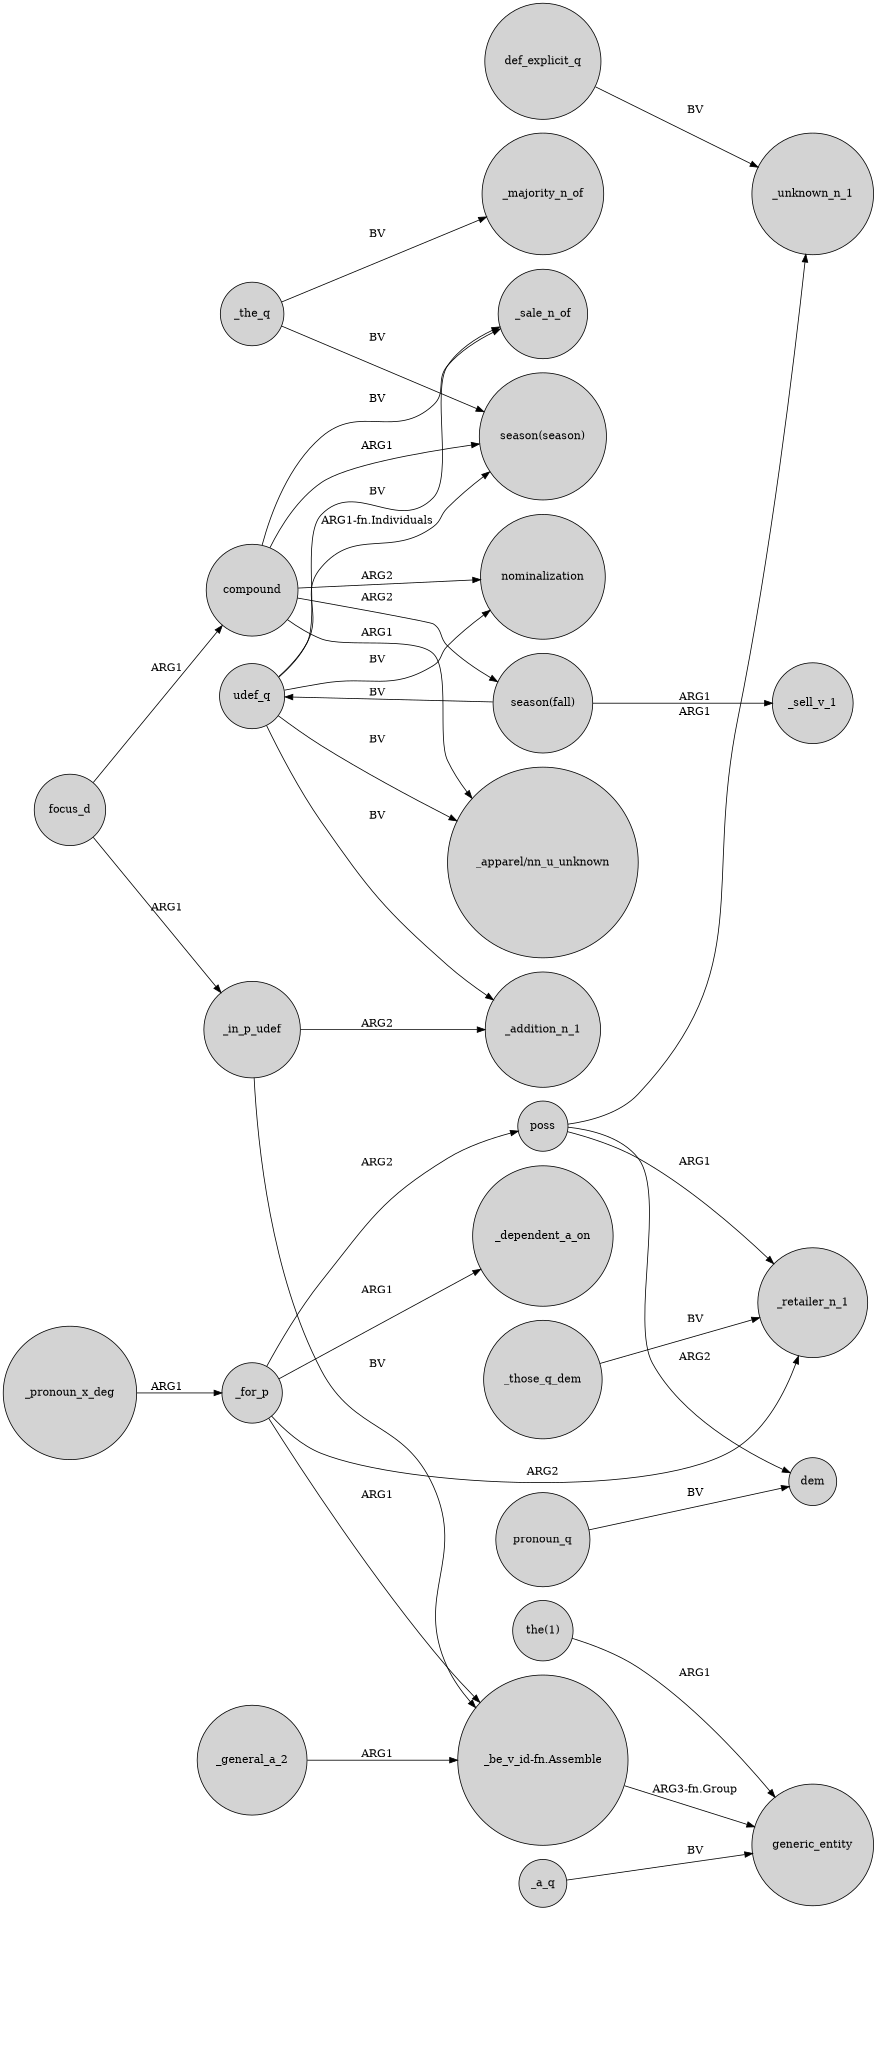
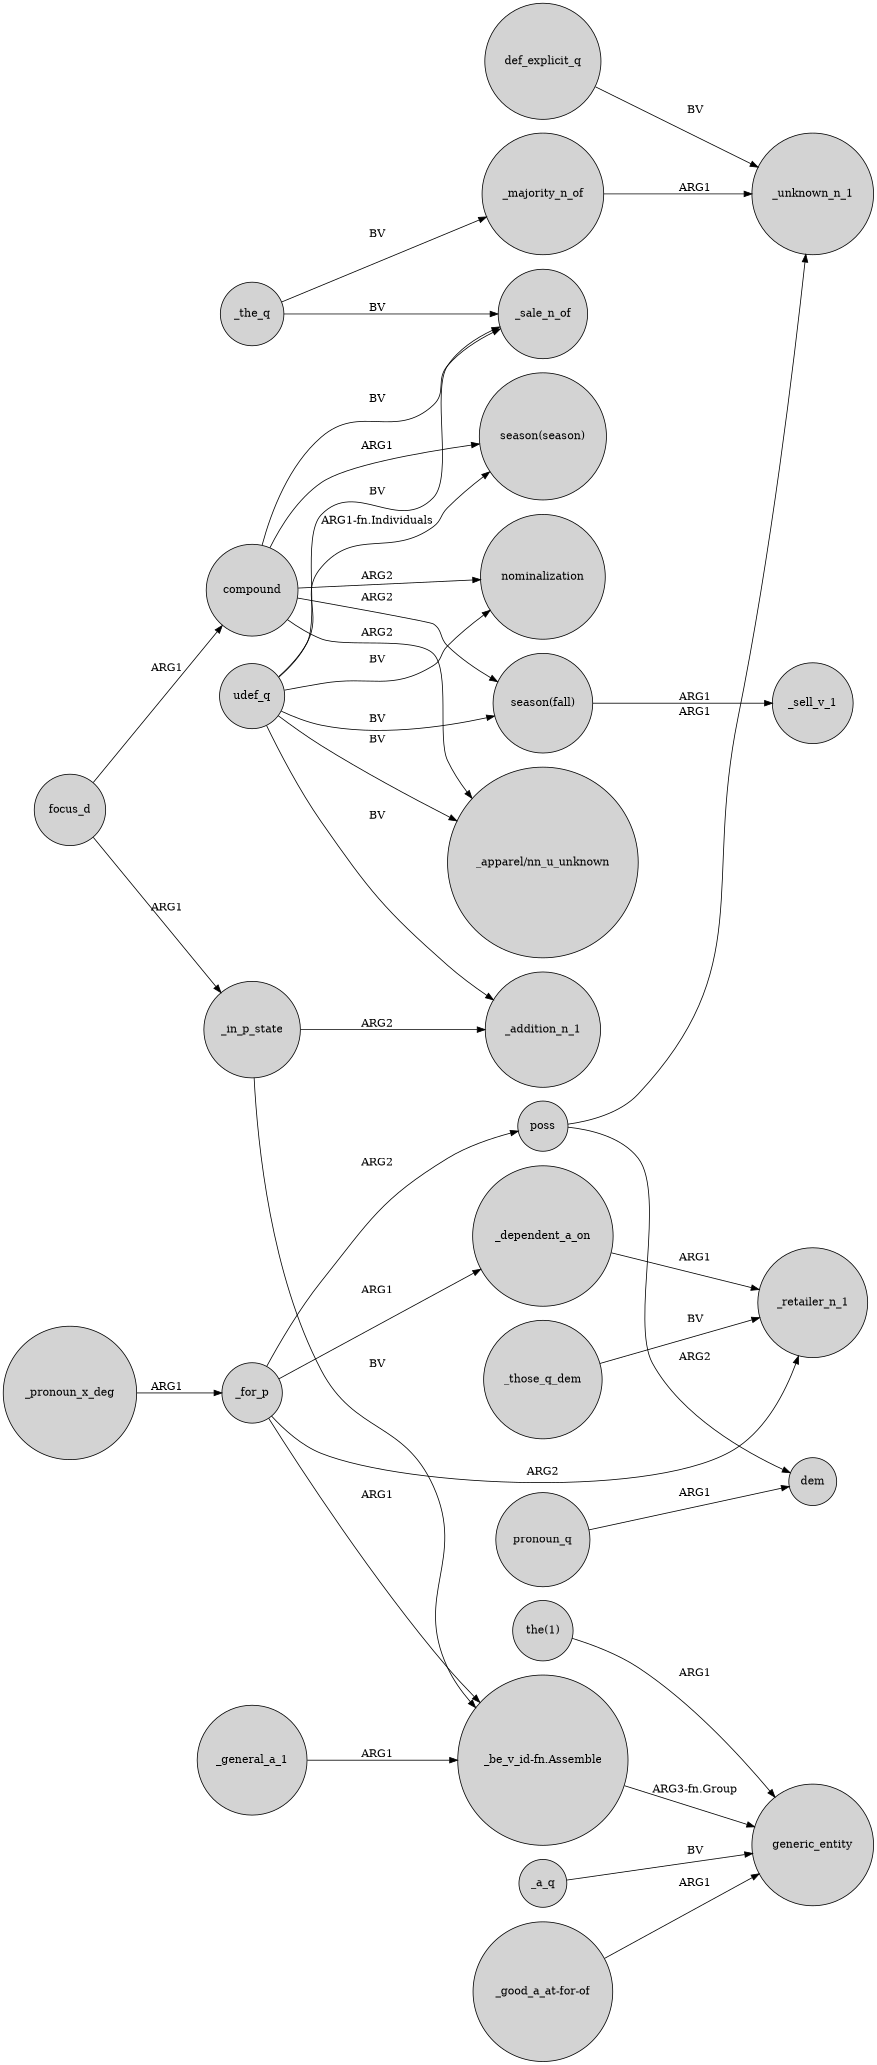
none -> (674, 194)
(379, 367) -> (387, 314)
(377, 633) -> (377, 633)
(393, 700) -> (383, 730)
(252, 1030) -> (252, 1030)
(675, 1182) -> (681, 1270)
(695, 1493) -> (695, 1493)
(252, 1760) -> (252, 1760)
none -> (543, 1992)
